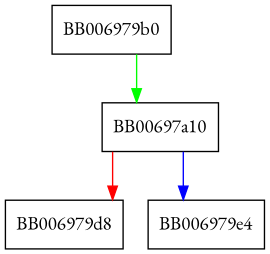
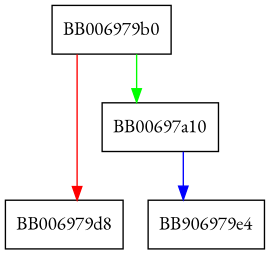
(113, 169) -> (77, 120)
(206, 225) -> (206, 225)
